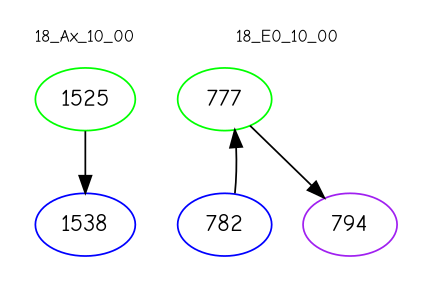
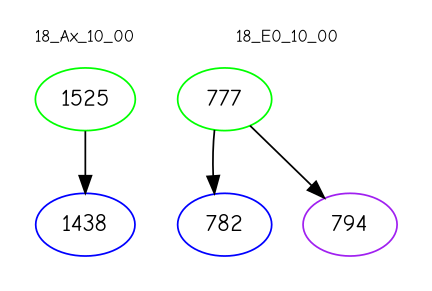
(236, 171) -> (213, 153)
(85, 225) -> (85, 225)
